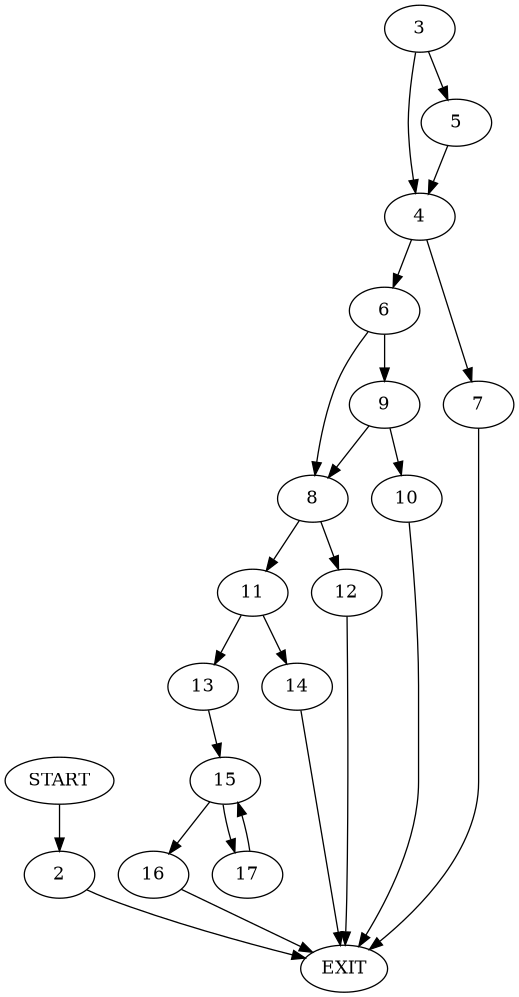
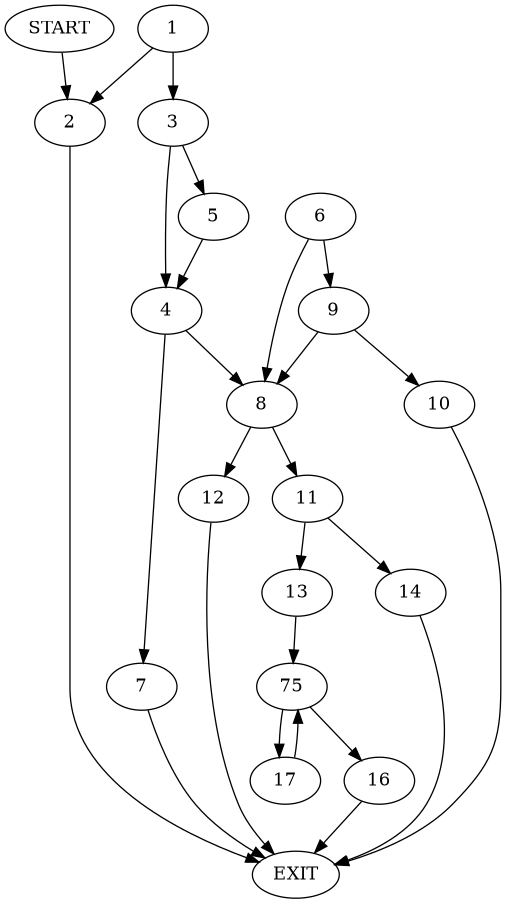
none -> (173, 29)
(405, 257) -> (209, 353)
(225, 781) -> (292, 687)
